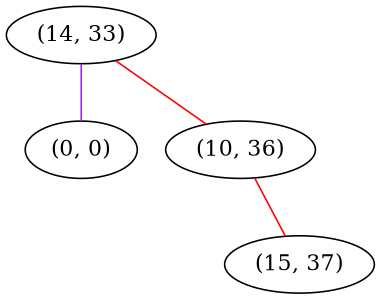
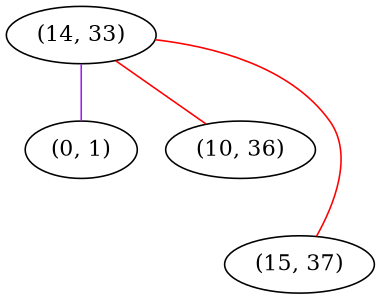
(81, 150) -> (81, 150)
(270, 207) -> (303, 94)
